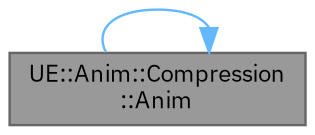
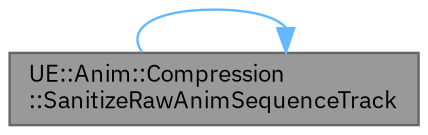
(158, 89) -> (214, 89)
